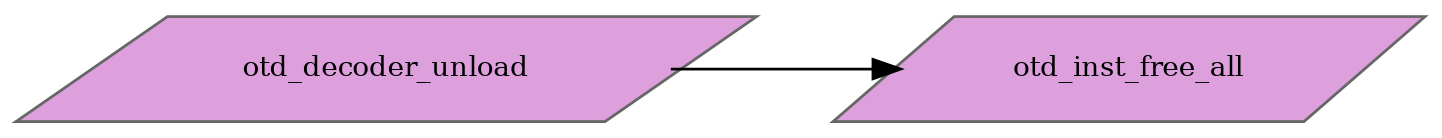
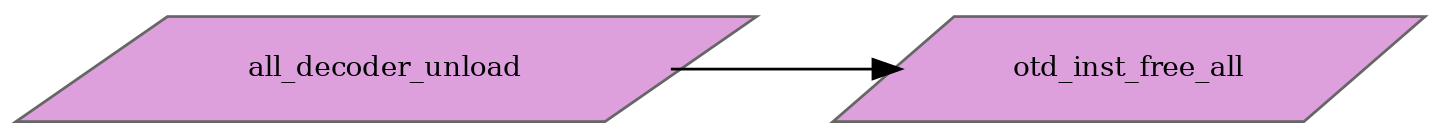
(386, 69) -> (386, 69)
